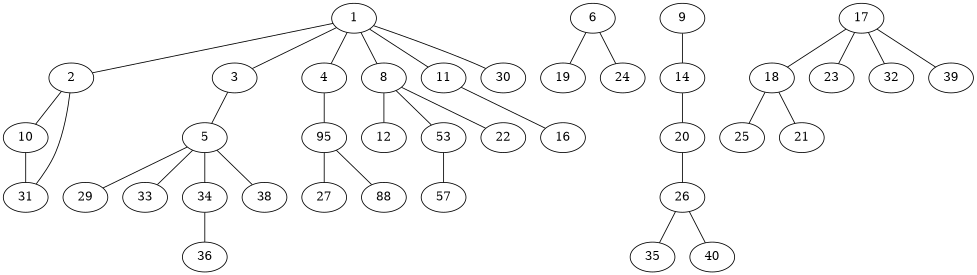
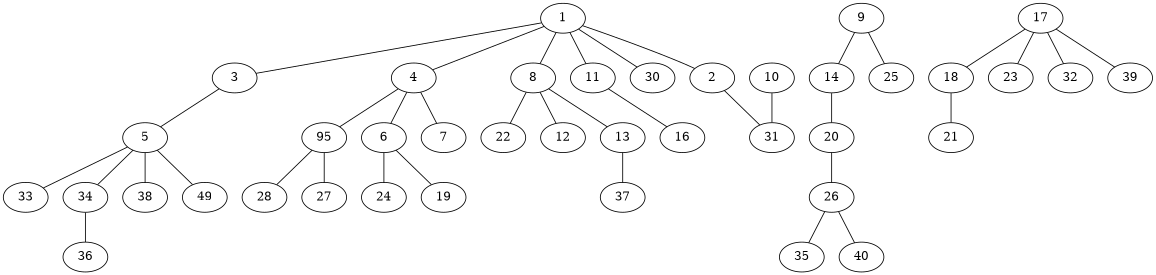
(48, 108) -> none
none -> (399, 108)
(757, 108) -> (876, 48)
(444, 138) -> (623, 138)
none -> (444, 138)
(85, 197) -> (205, 197)
(384, 197) -> (265, 197)
(444, 197) -> (623, 197)
